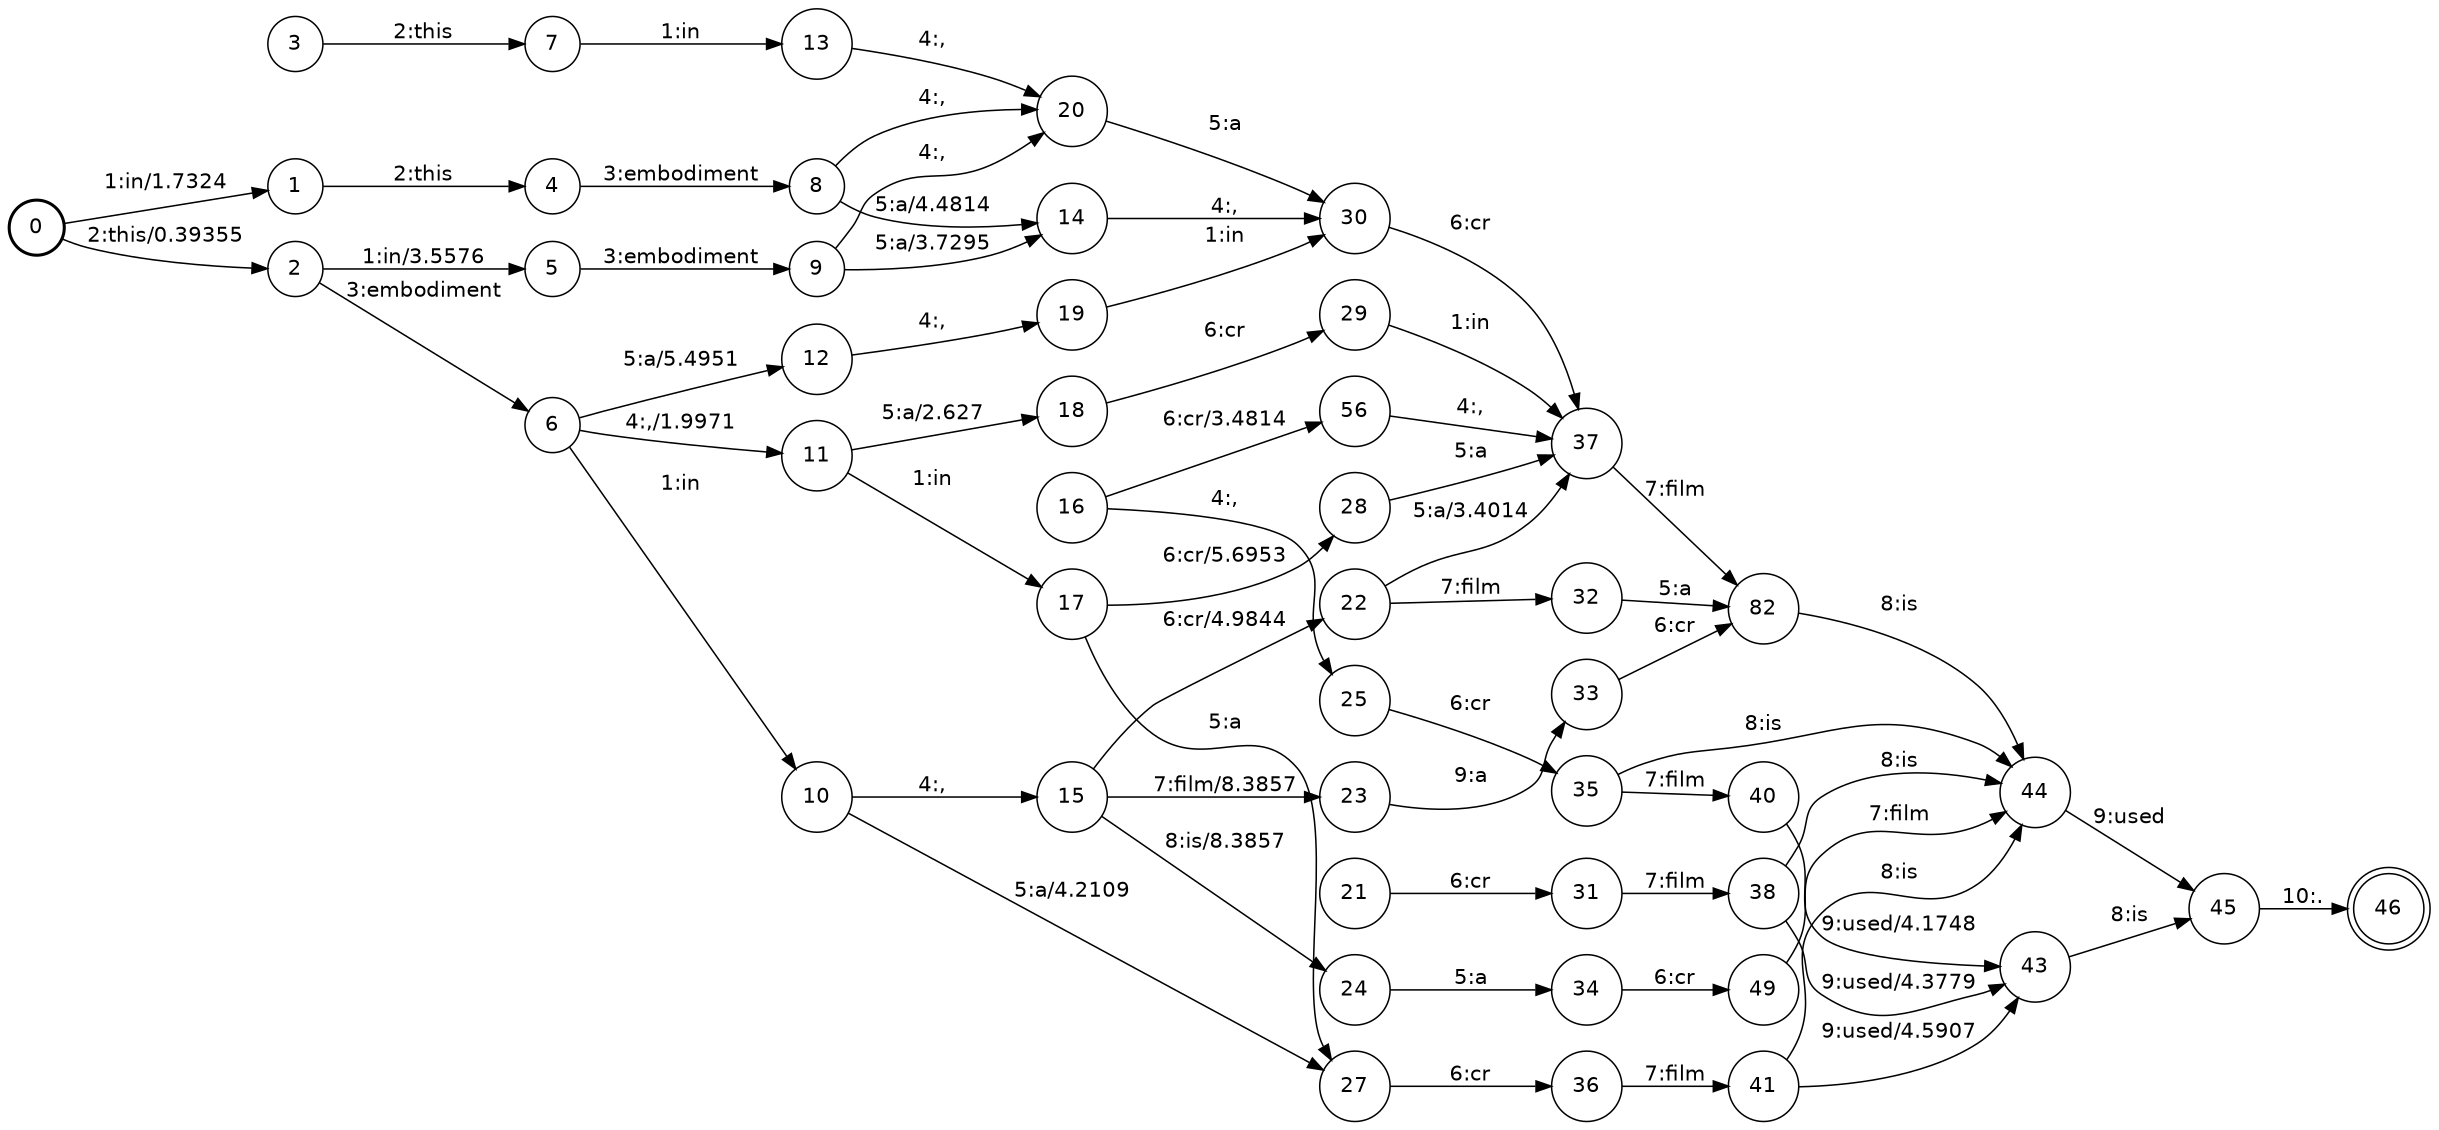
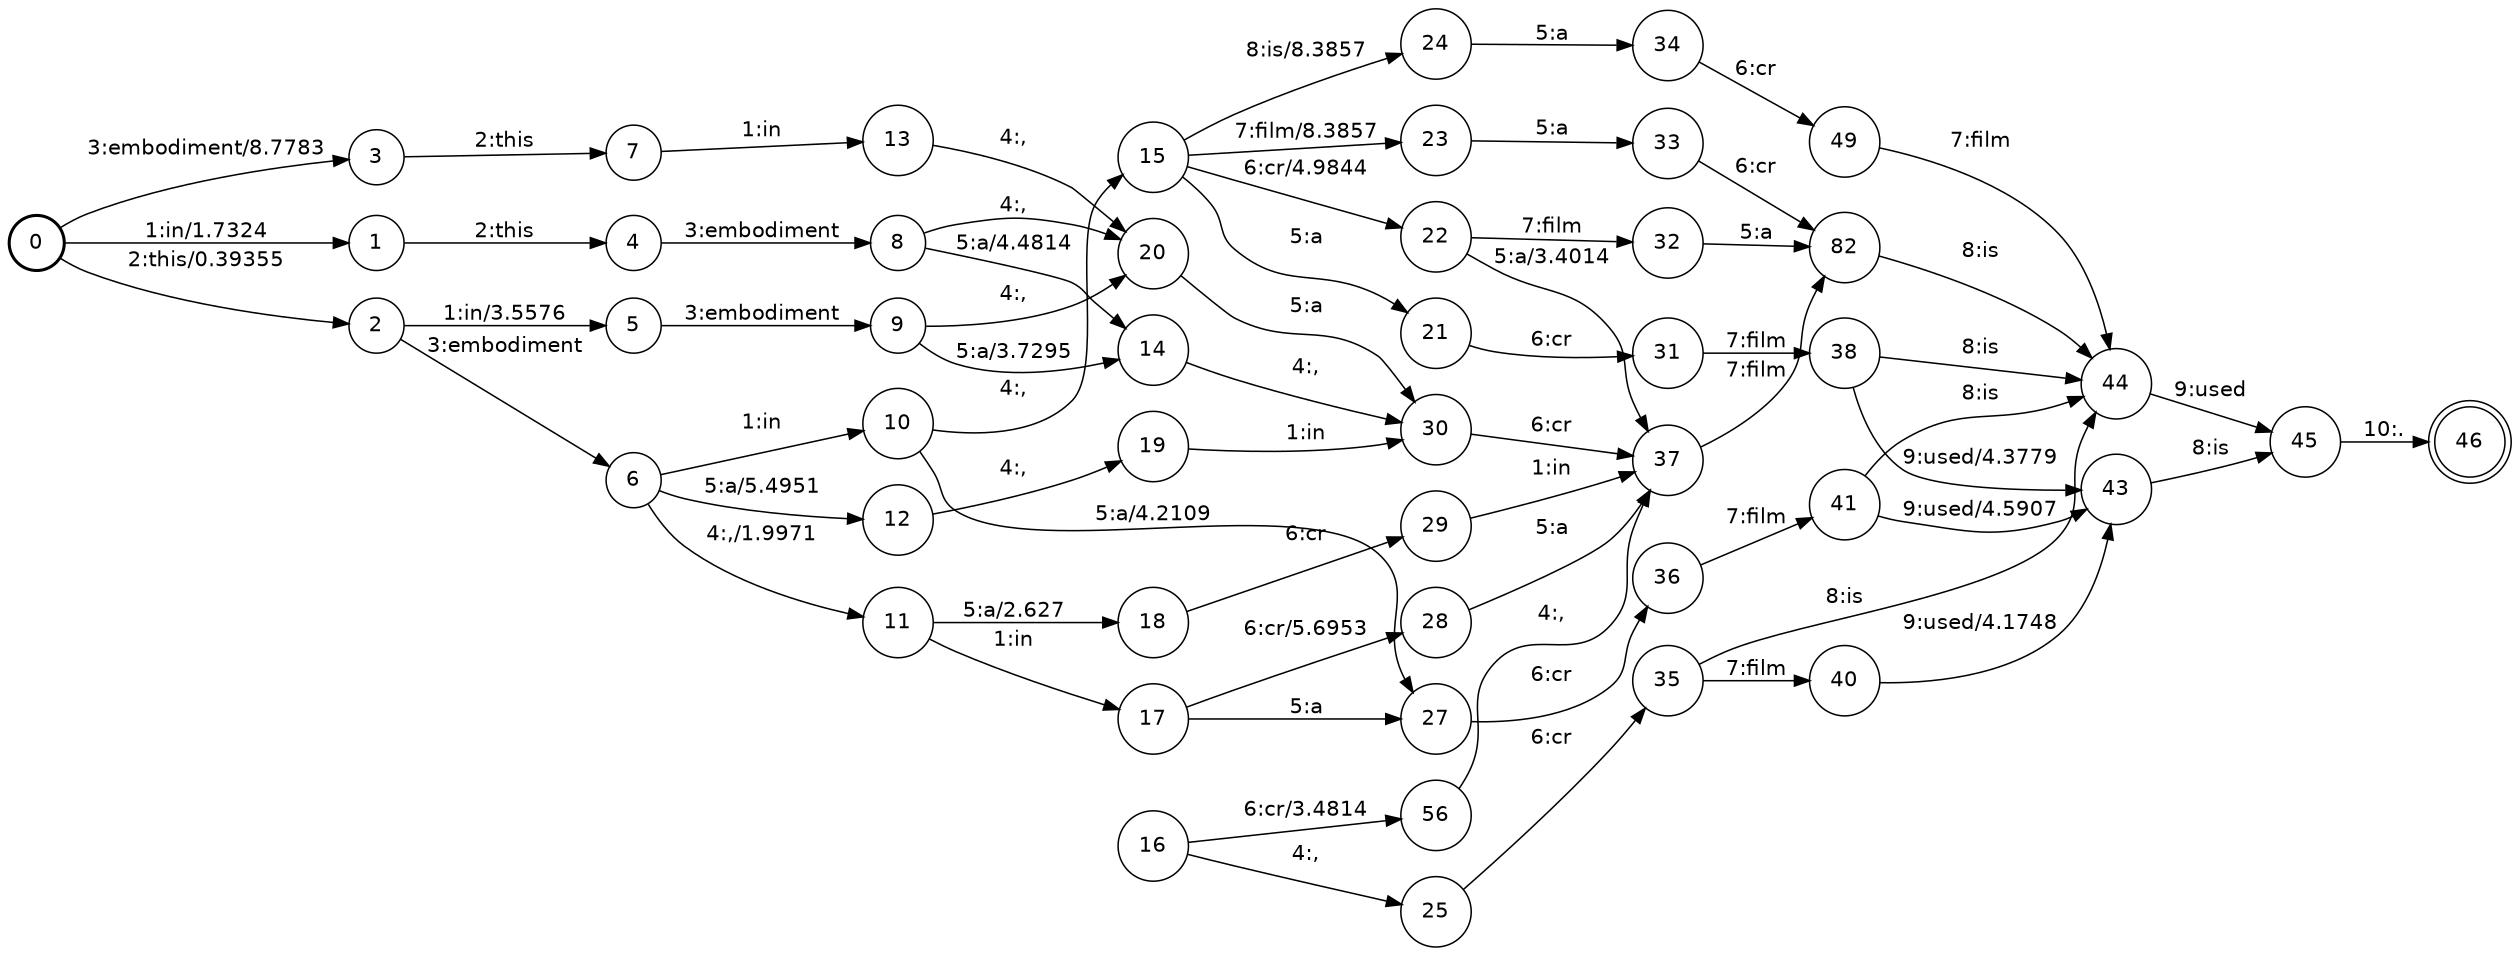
none -> (194, 183)
none -> (1269, 270)
(1471, 776) -> (1552, 129)
